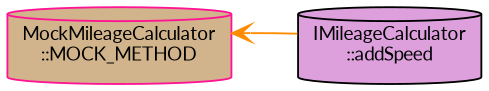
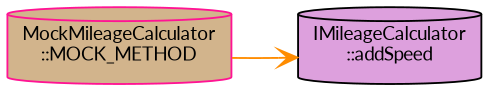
(274, 33) -> (255, 58)
